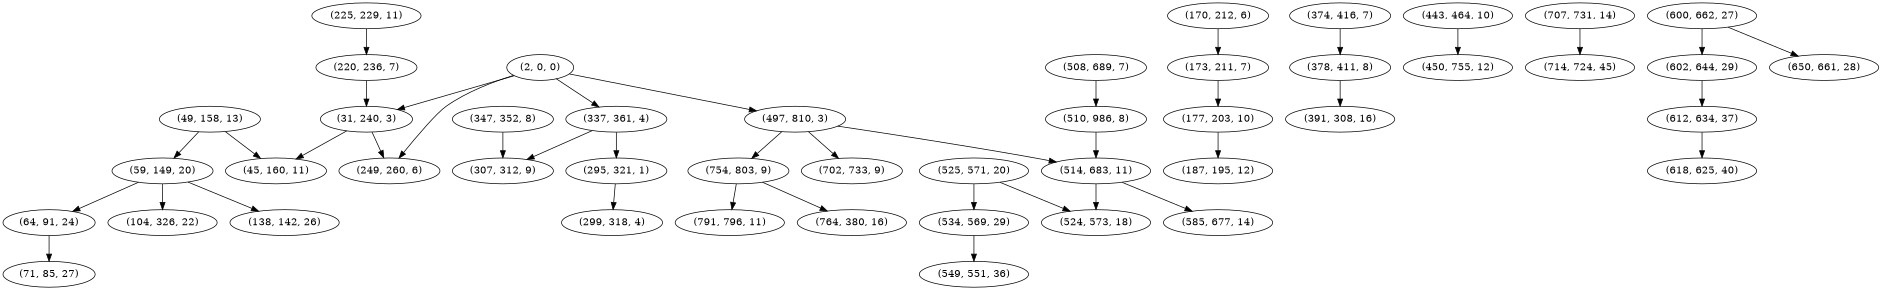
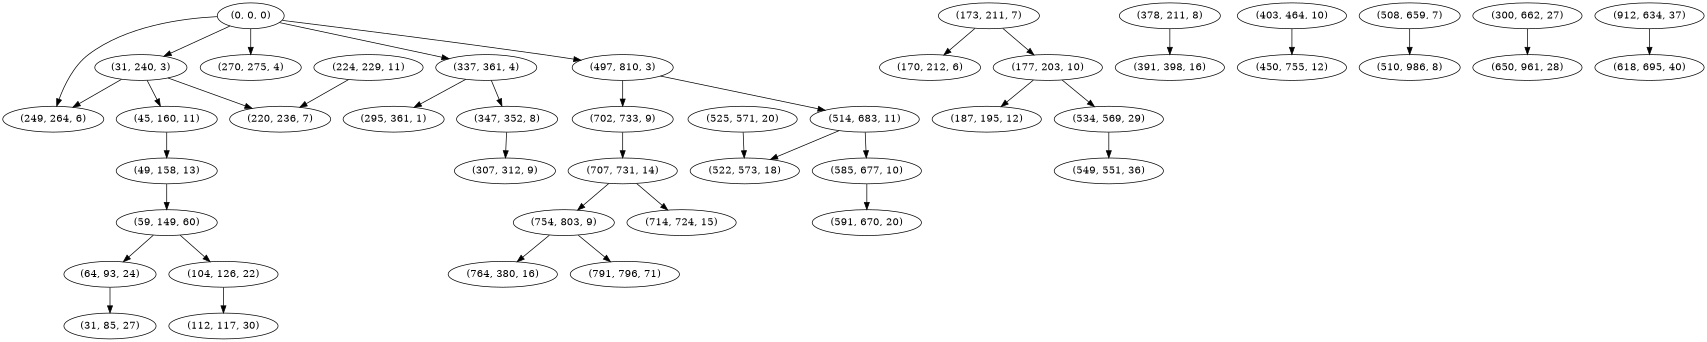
(366, 16) -> (368, 67)
(1340, 16) -> none
(1458, 16) -> (1292, 16)
(1702, 16) -> (1527, 16)
(1218, 38) -> (962, 39)
none -> (251, 67)
(540, 67) -> (251, 16)
(1096, 67) -> (1410, 16)
(1340, 67) -> (1170, 16)
(1580, 67) -> (682, 223)
(1702, 67) -> none
(1824, 67) -> (1527, 67)
(366, 90) -> (207, 92)
(1340, 119) -> (1170, 67)
(1702, 119) -> (1650, 16)
none -> (623, 142)
(1096, 142) -> none
(240, 143) -> (167, 142)
(770, 143) -> (596, 194)
(563, 144) -> (495, 90)
(163, 171) -> (167, 223)
(389, 171) -> (53, 119)
(616, 171) -> (394, 119)
(1702, 171) -> (1650, 67)
(974, 193) -> (1075, 91)
(49, 223) -> (110, 274)
(163, 223) -> (223, 274)
(285, 223) -> none
(612, 223) -> none
(730, 223) -> (625, 274)
none -> (867, 223)
(1096, 223) -> (745, 171)
(1218, 223) -> (867, 171)
(49, 274) -> (110, 326)
none -> (223, 326)
